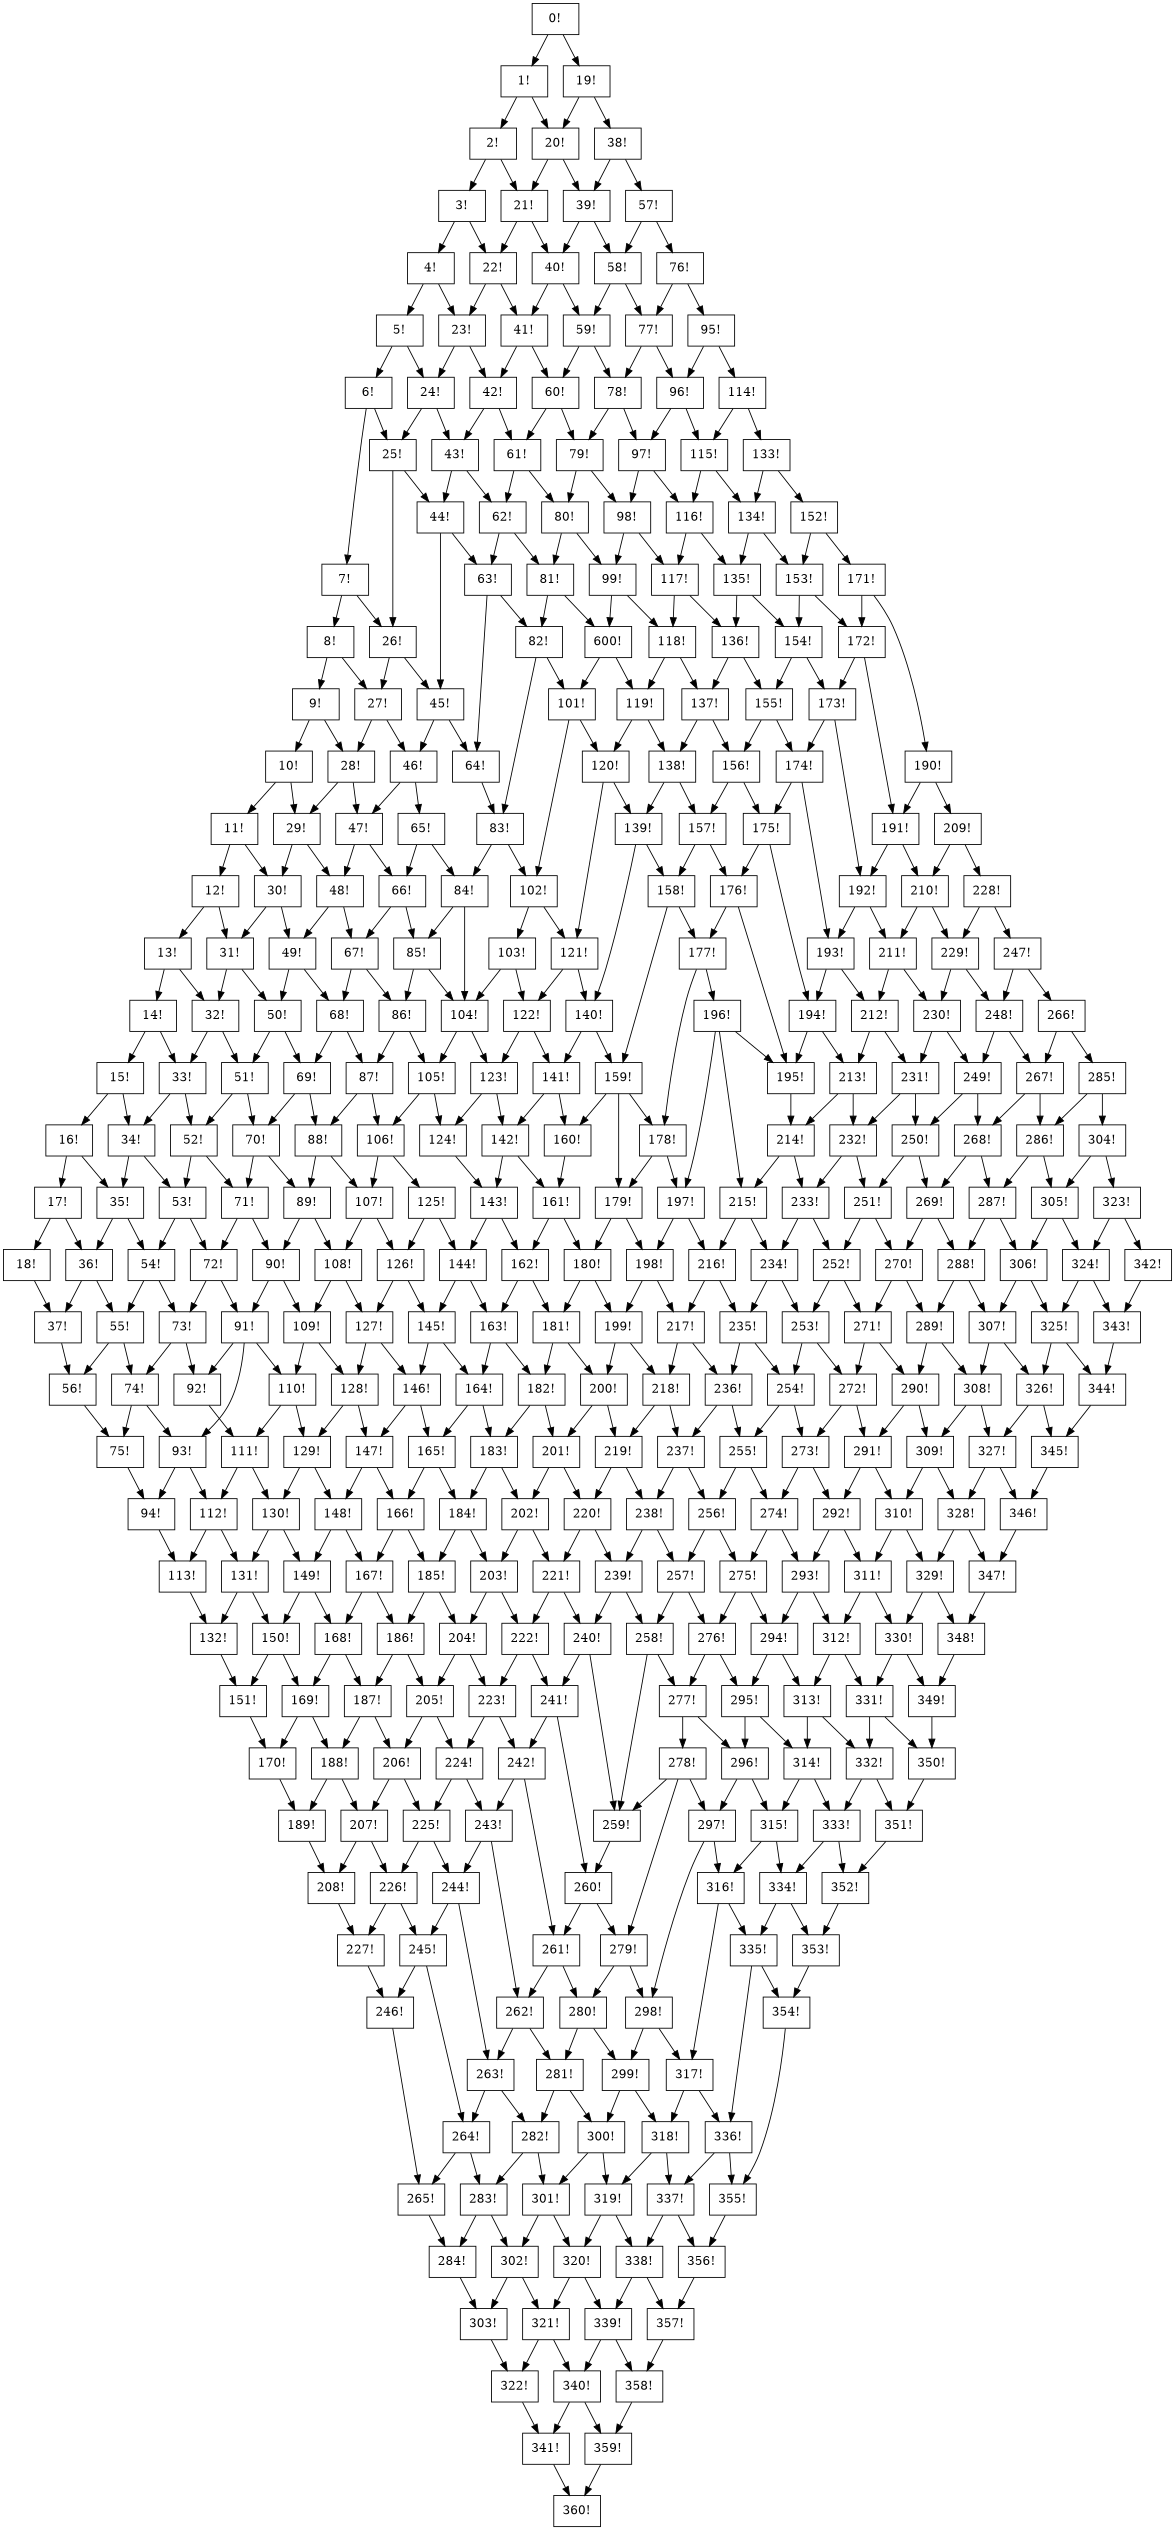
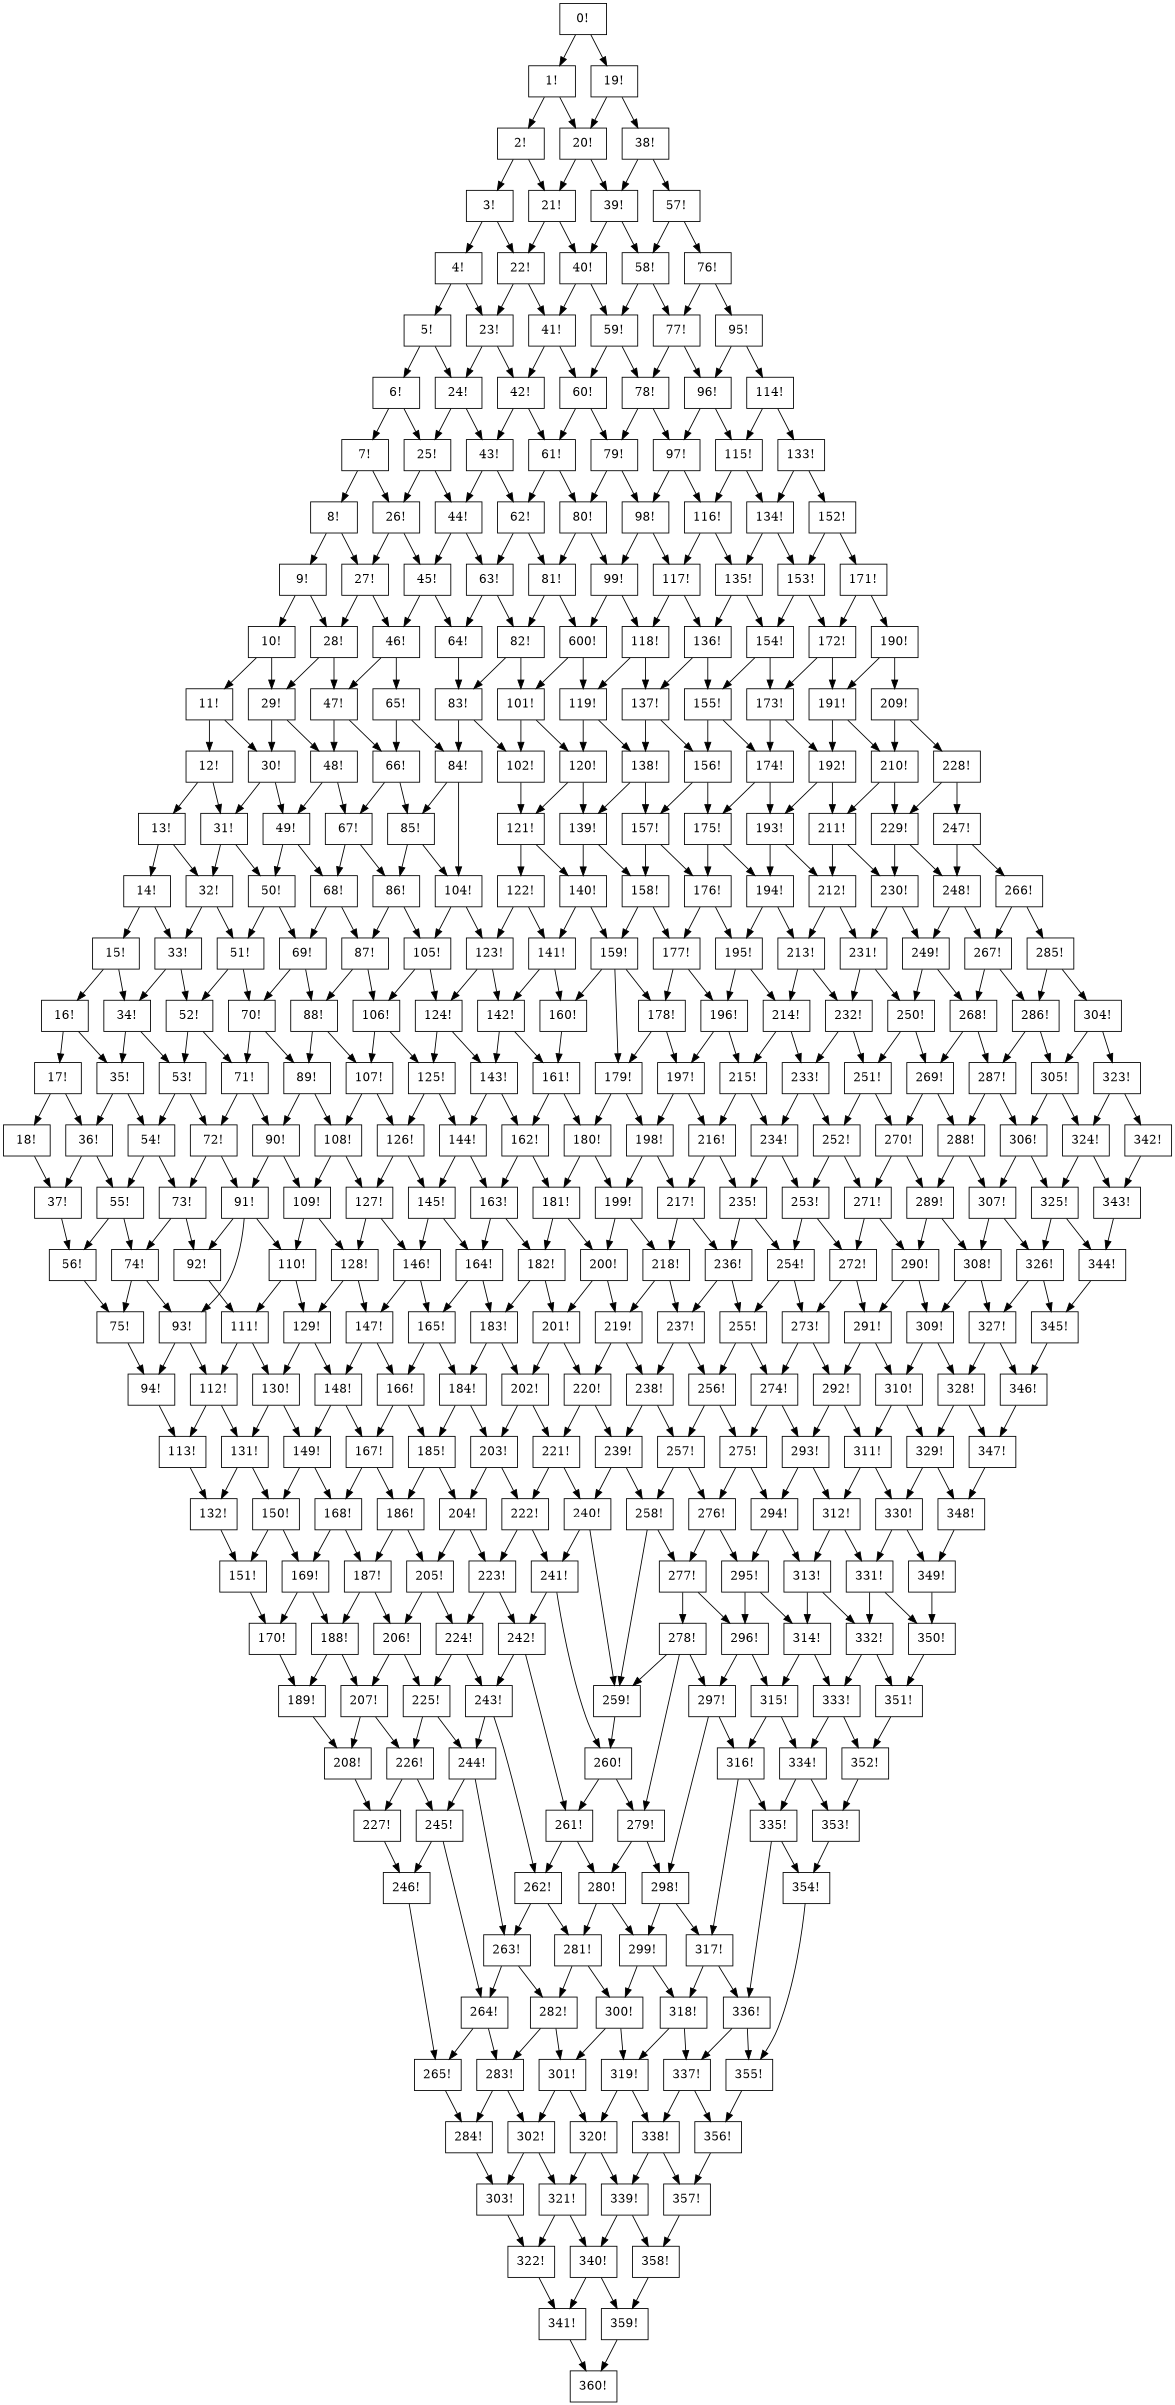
(512, 954) -> none
none -> (436, 1043)
(751, 1044) -> (733, 981)
